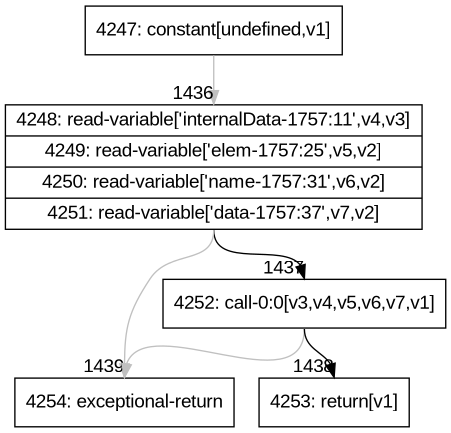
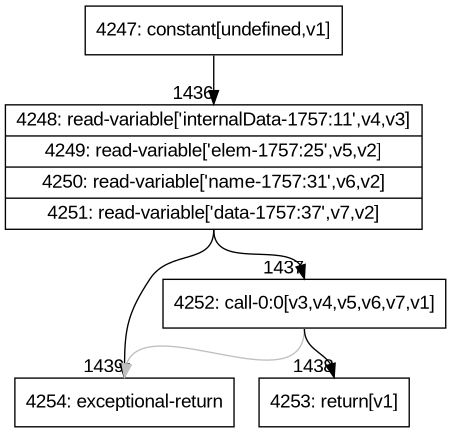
(214, 73) -> (214, 73)
(149, 281) -> (149, 281)
